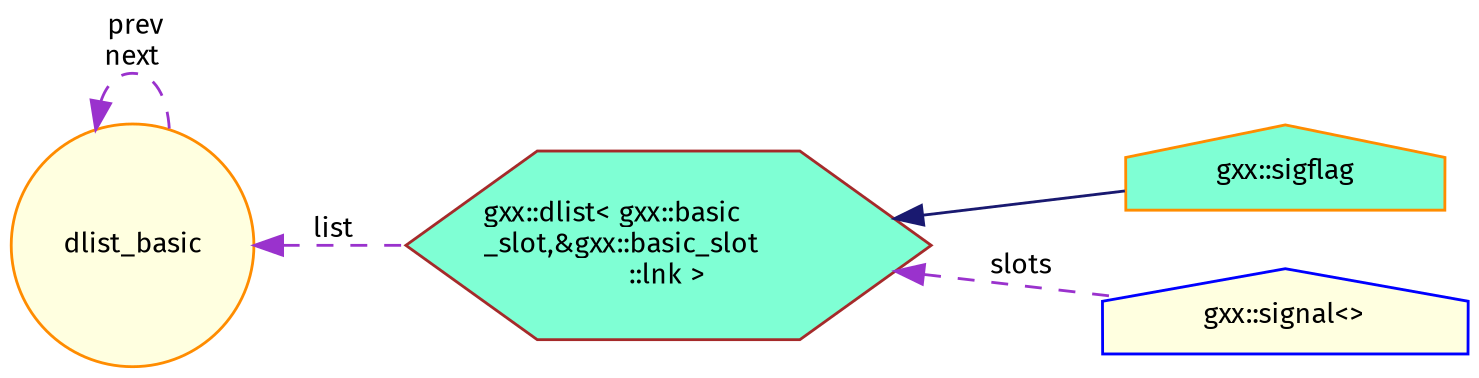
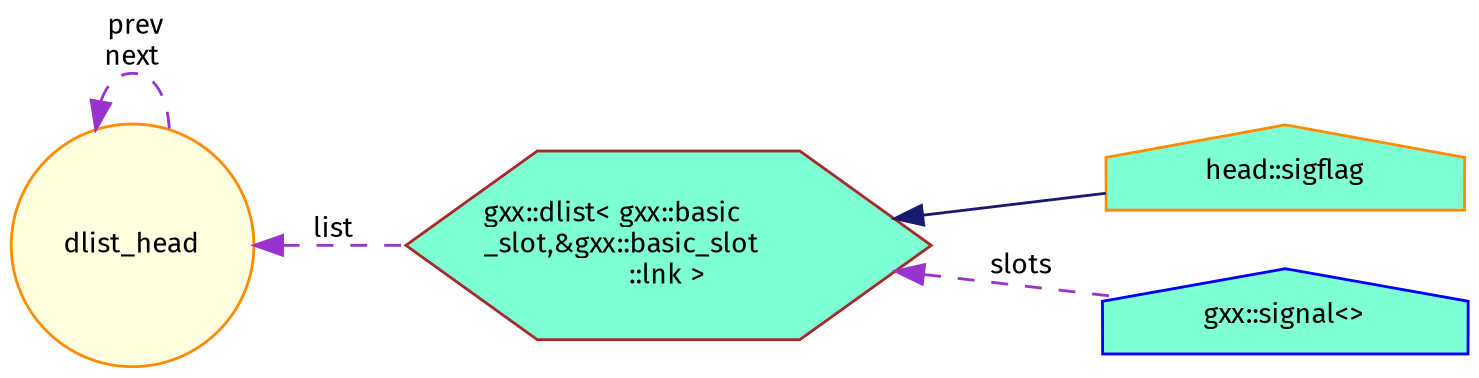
(1285, 172) -> (1285, 172)
(133, 245) -> (133, 245)
(1285, 316) -> (1285, 316)
